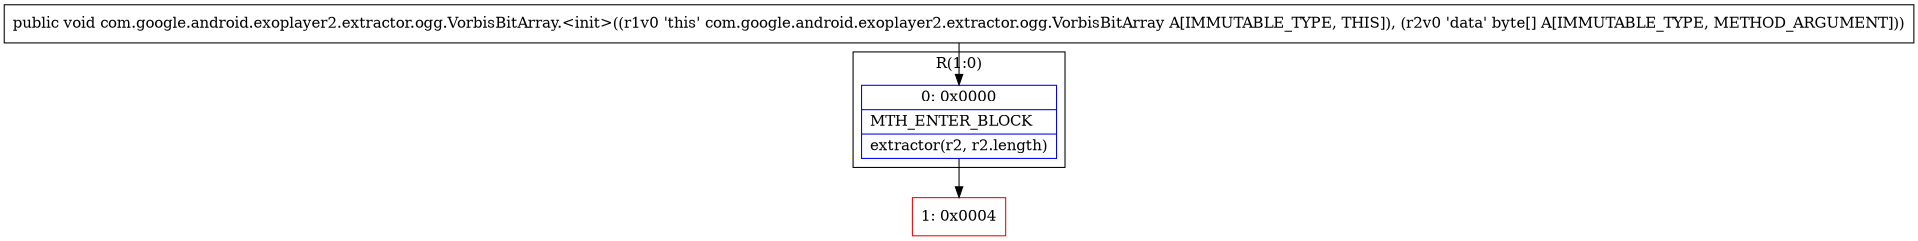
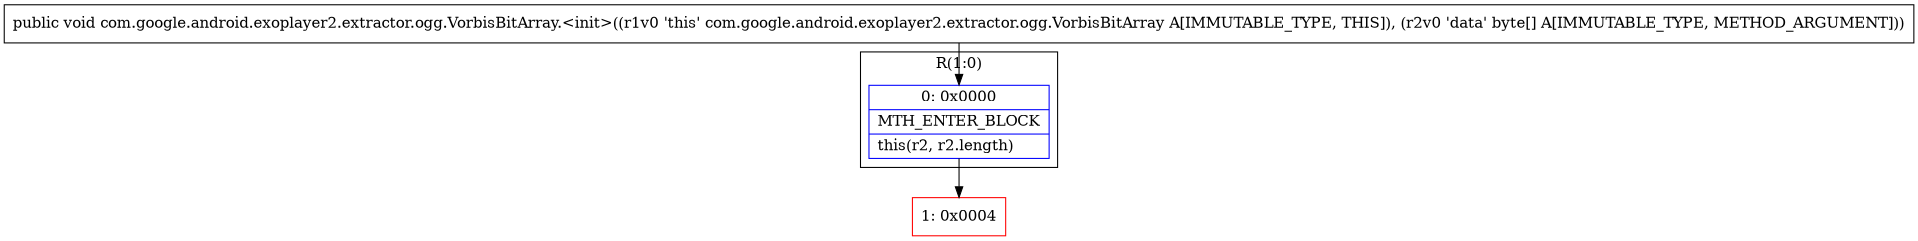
(959, 146) -> (946, 146)
